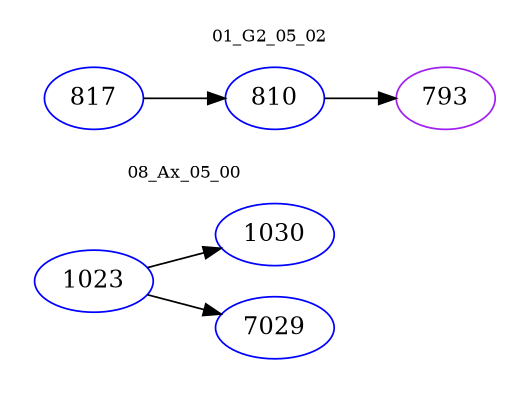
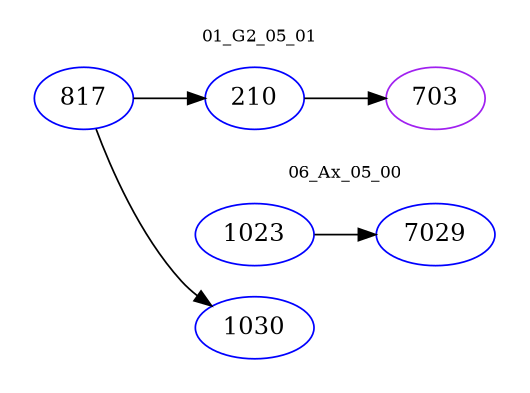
(270, 37) -> (260, 37)
(275, 98) -> (255, 98)
(446, 98) -> (436, 98)
(184, 173) -> (345, 173)
(176, 260) -> (137, 218)
